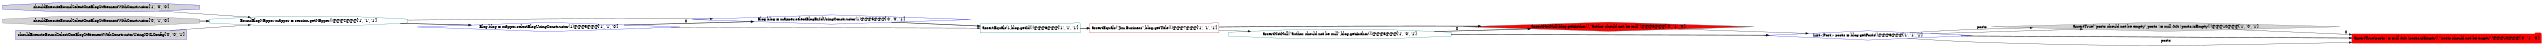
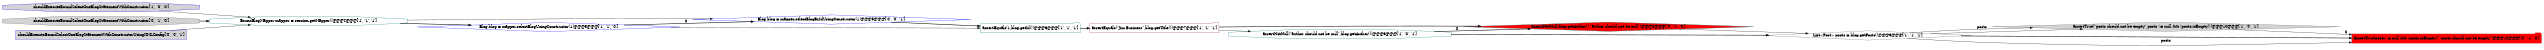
(1868, 35) -> (1868, 35)
